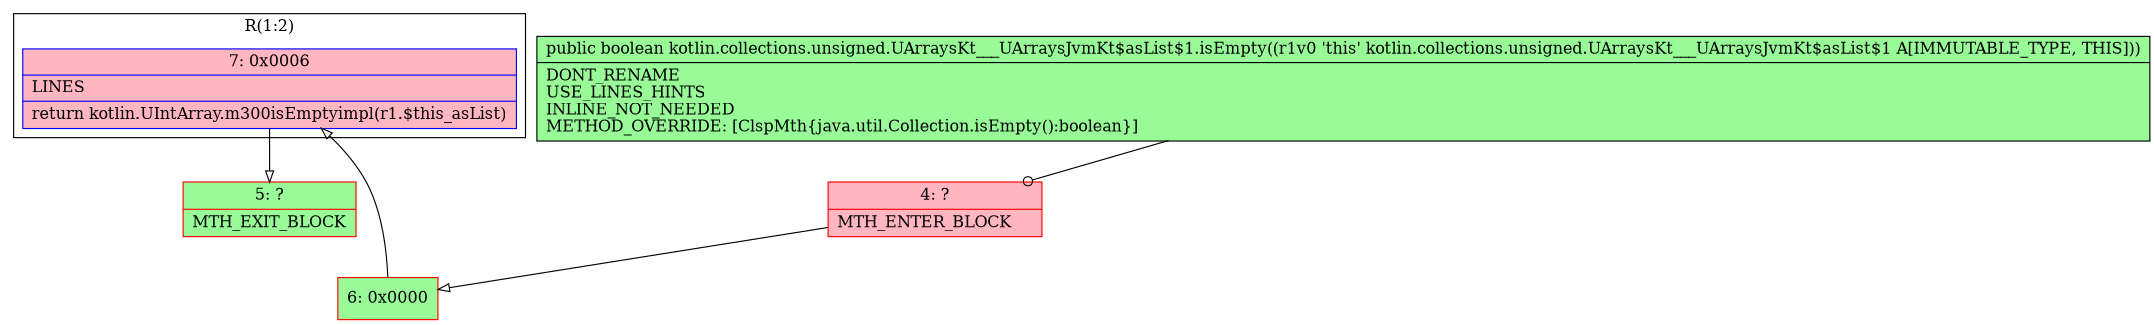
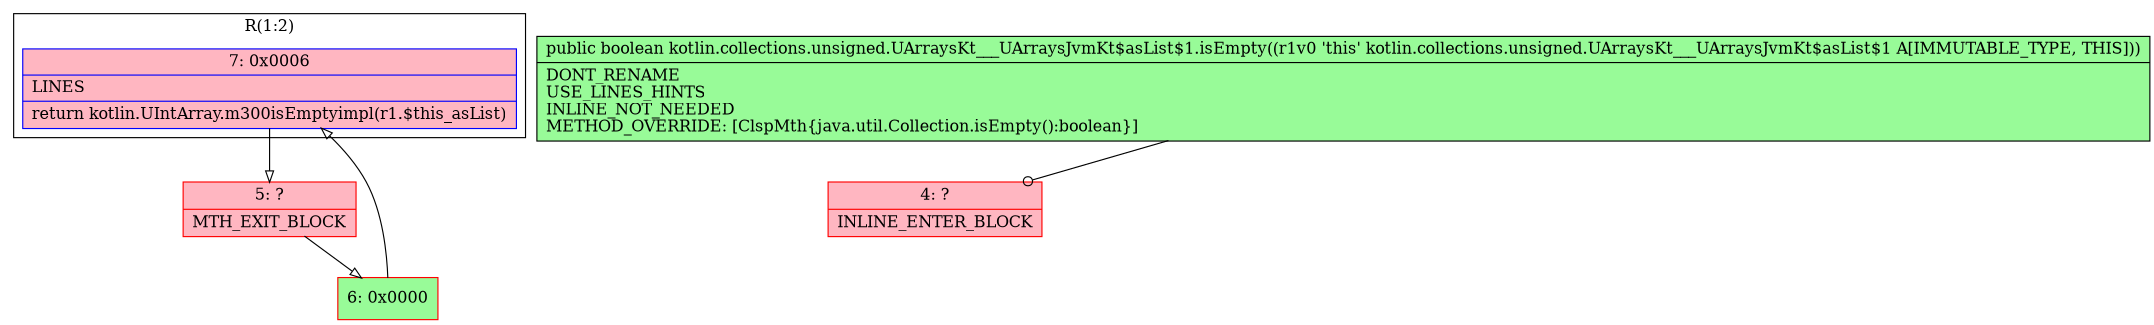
(270, 209) -> (270, 209)
(925, 222) -> (935, 222)
(639, 258) -> (328, 254)
